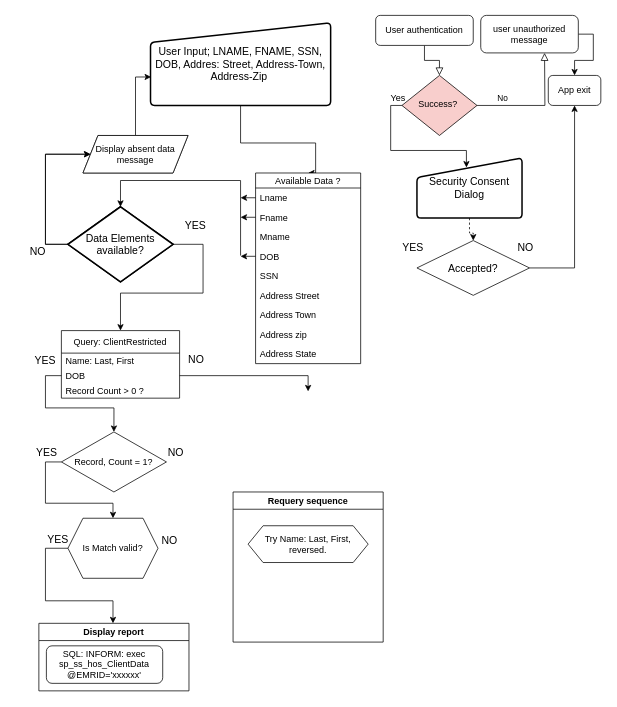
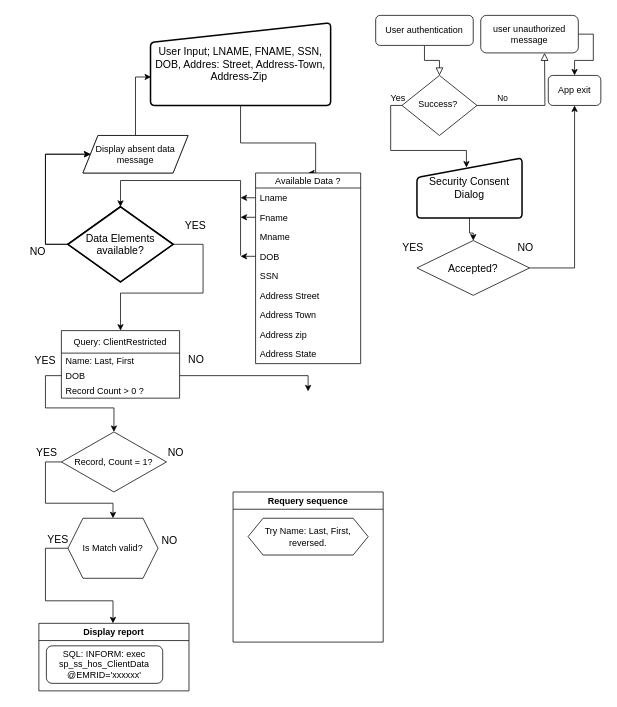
(439, 105) -> (439, 105)
(469, 227) -> (469, 227)
(308, 544) -> (308, 536)
